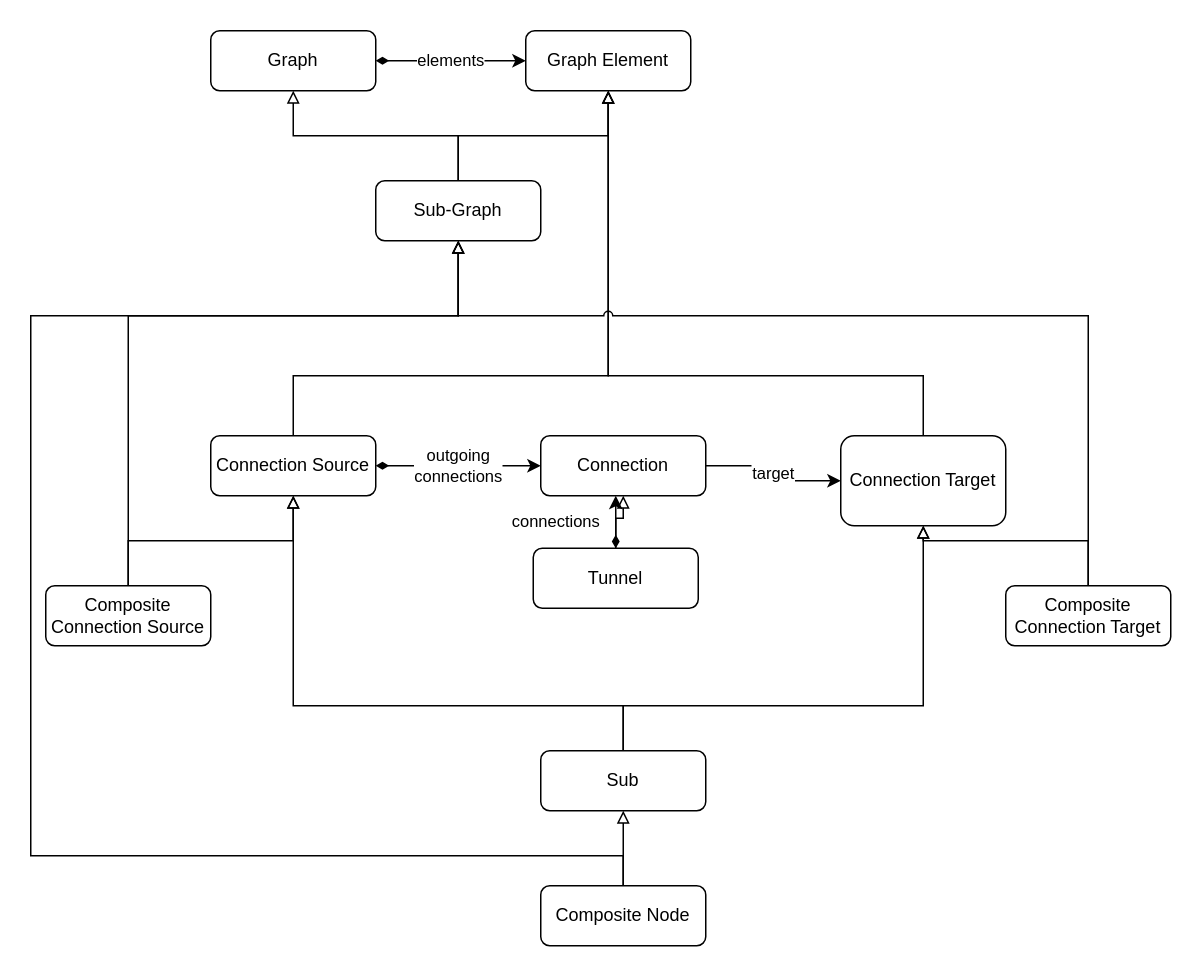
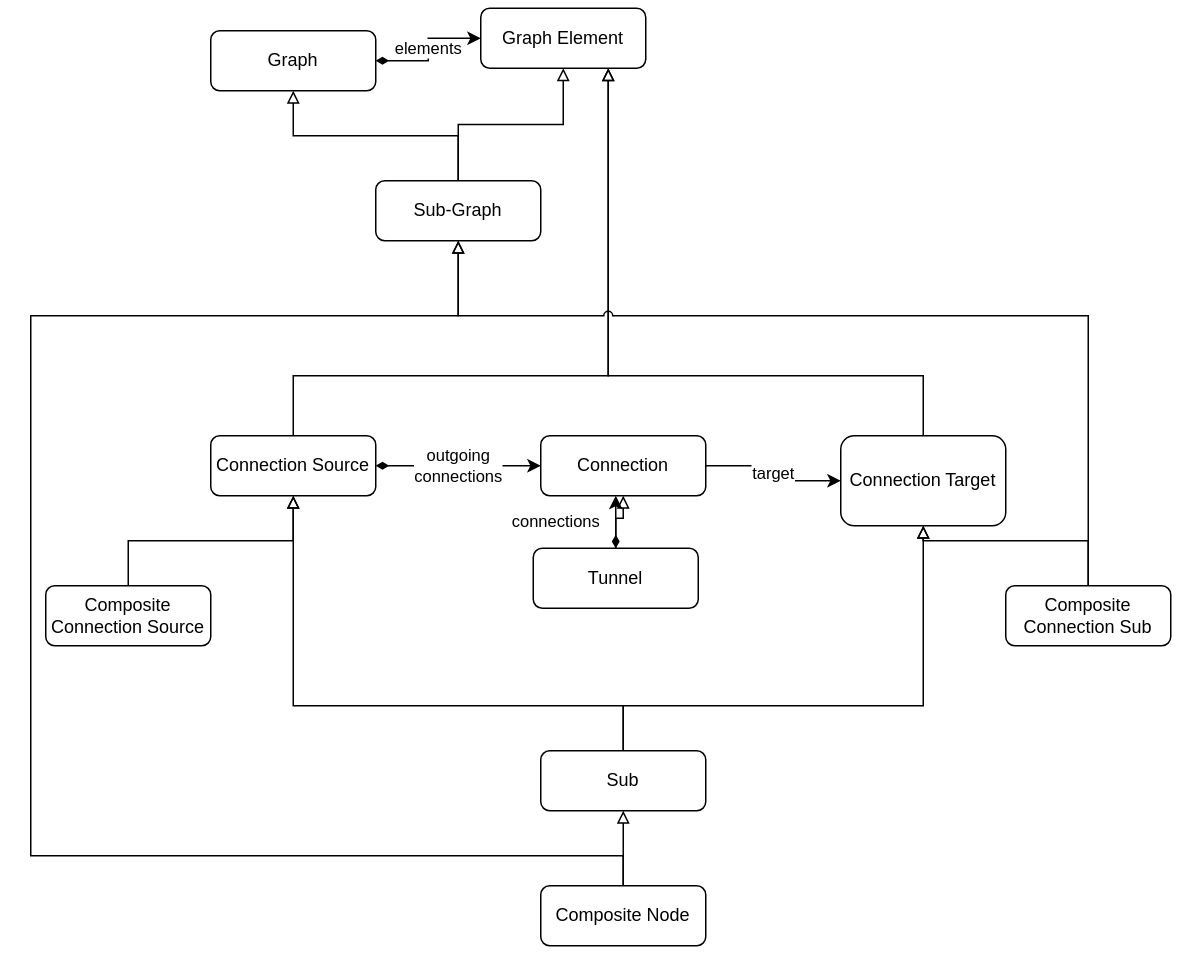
(608, 61) -> (563, 38)
(128, 428) -> none
(1088, 616) -> (1088, 616)
